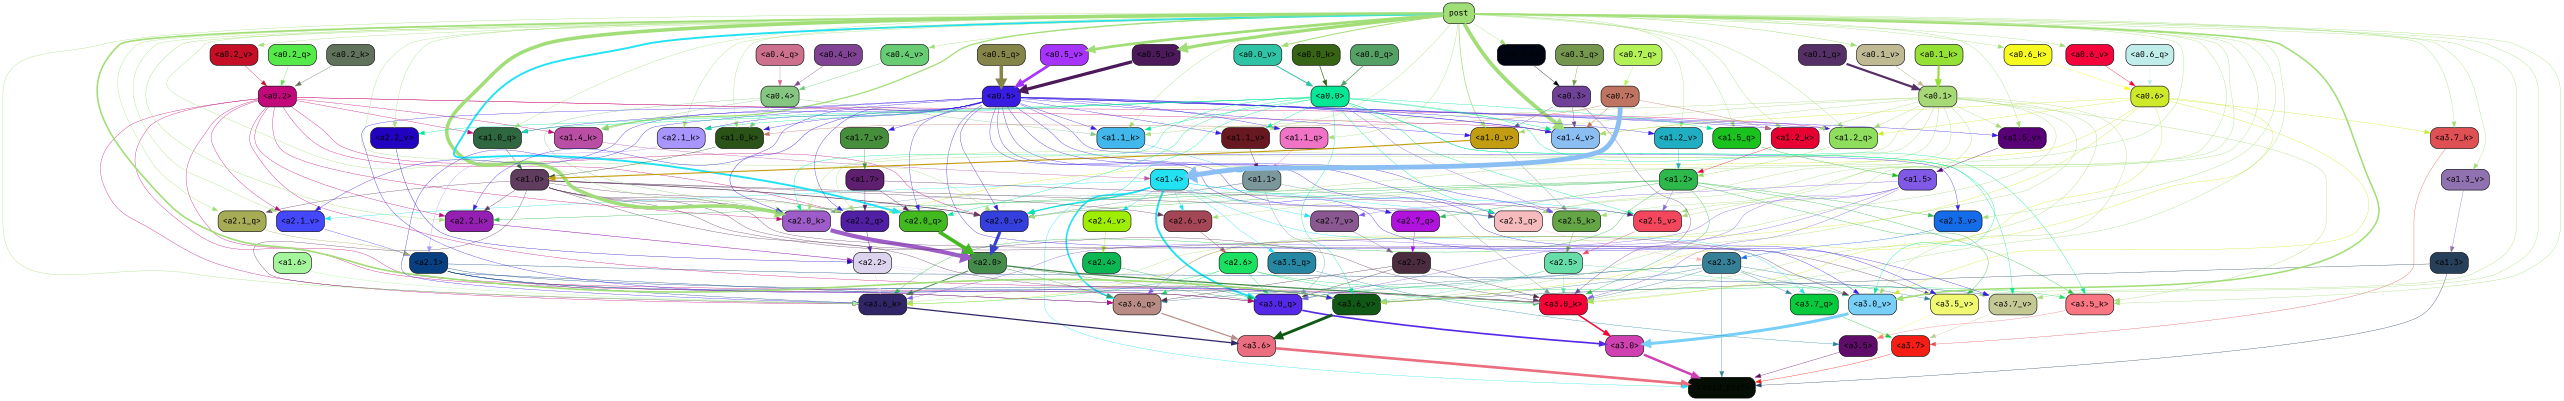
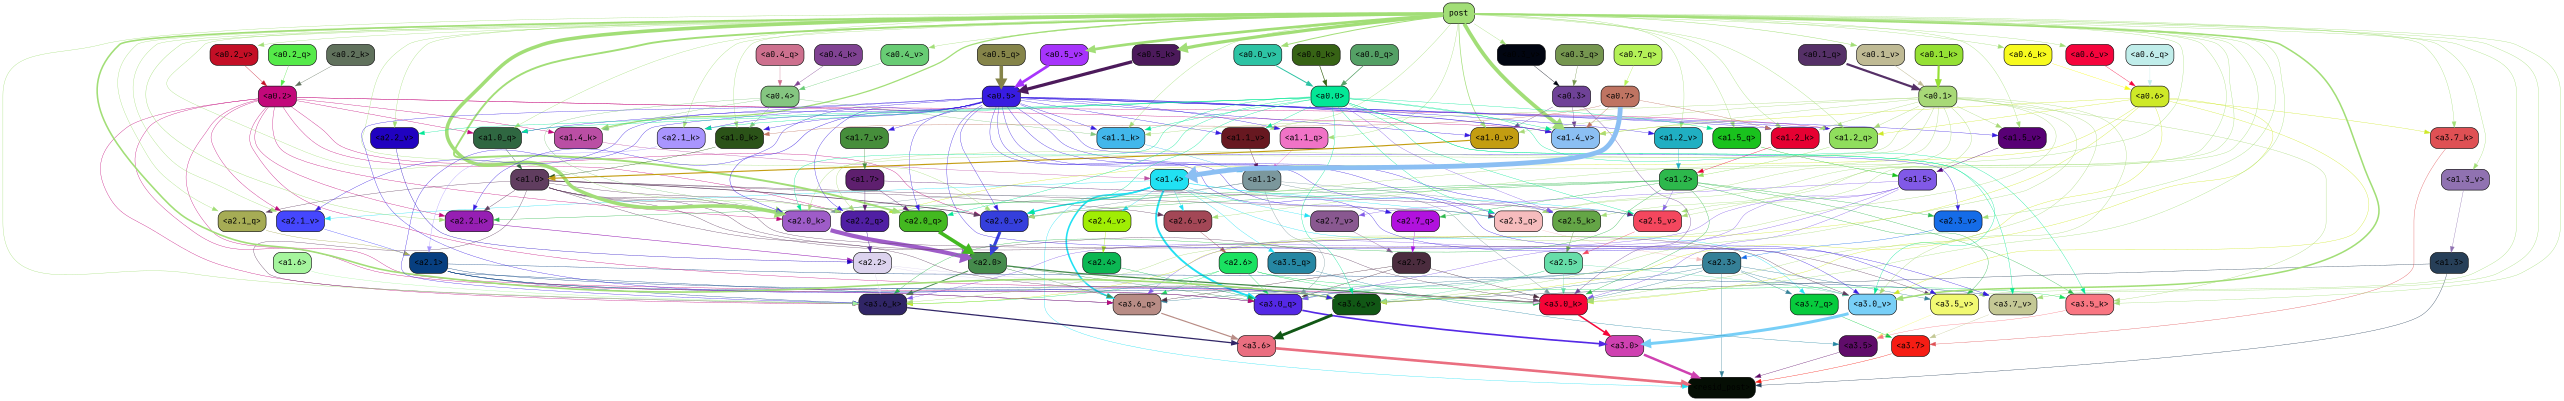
(704, 37) -> (704, 37)
(1532, 176) -> (1414, 194)
